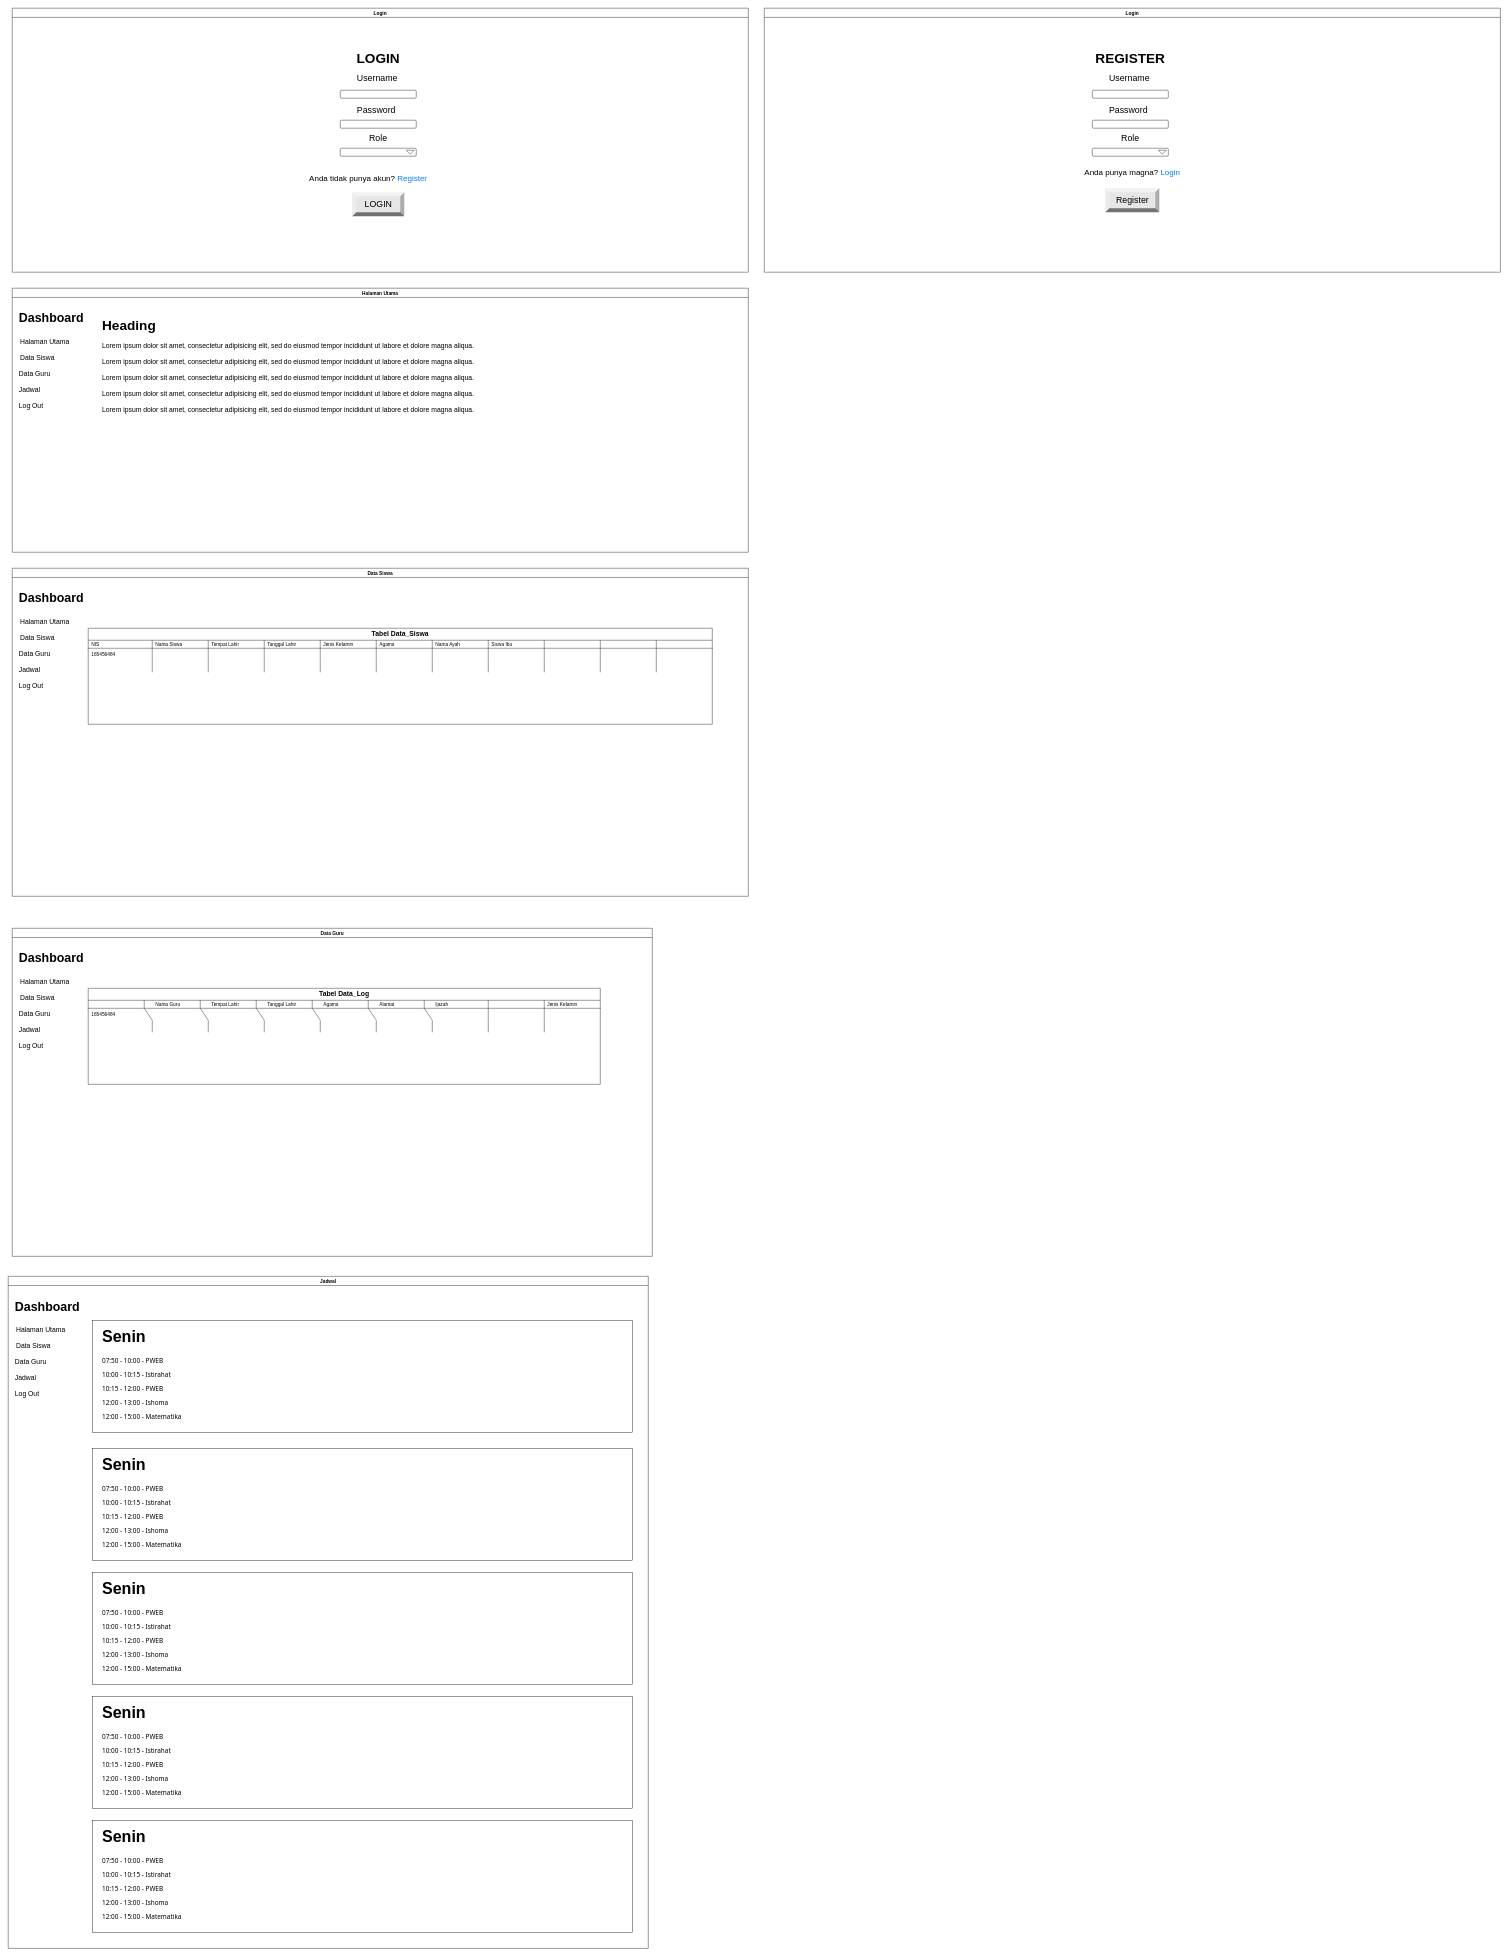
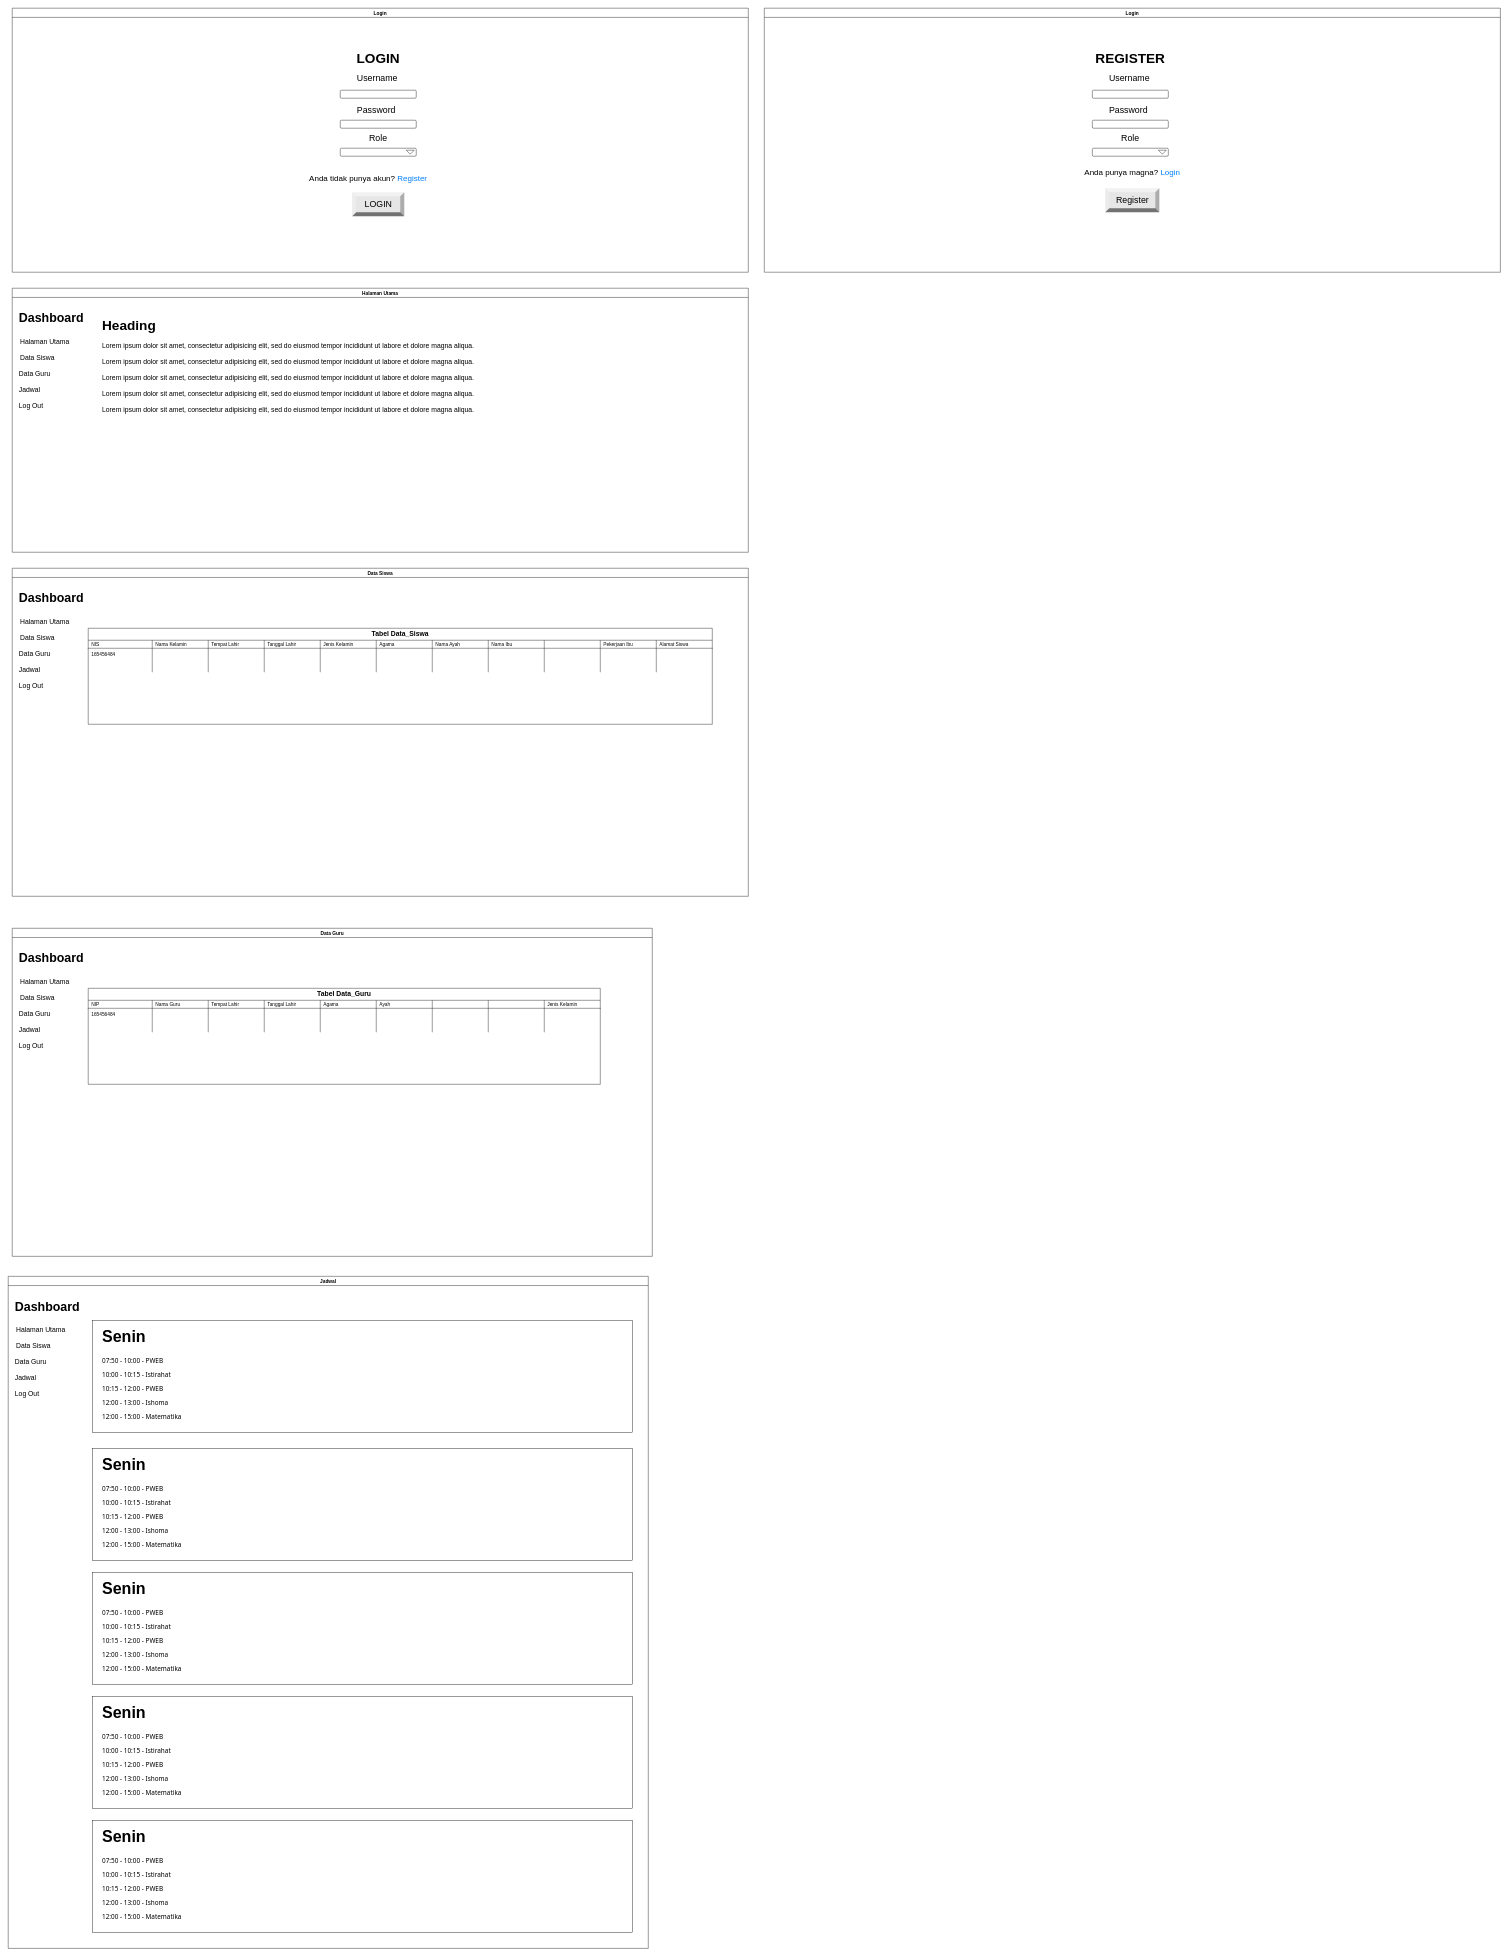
(168, 644) -> (170, 644)
(502, 644) -> (502, 644)
none -> (628, 644)
none -> (684, 644)
(344, 994) -> (344, 994)
none -> (120, 1004)
(387, 1004) -> (385, 1004)
(460, 1004) -> none
